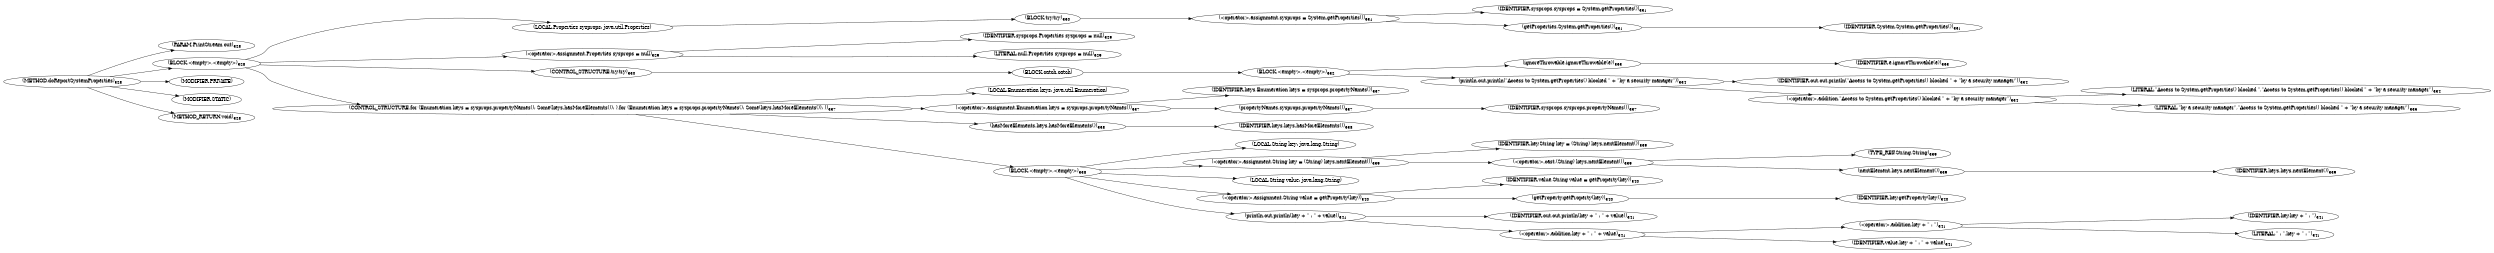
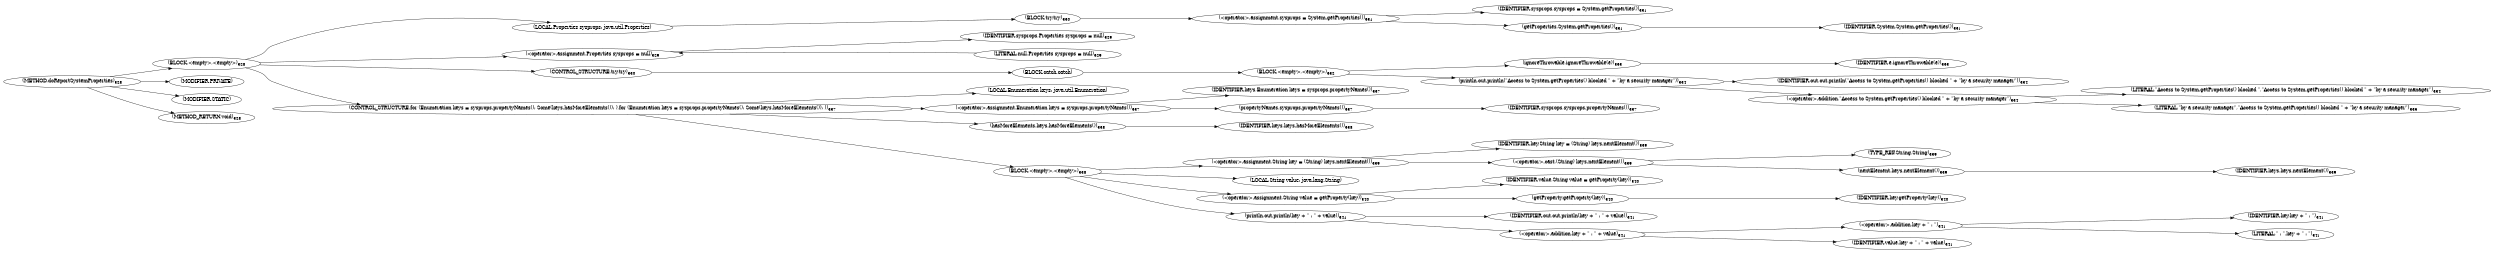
(207, 46) -> none
(826, 57) -> (830, 52)
(1296, 145) -> none
